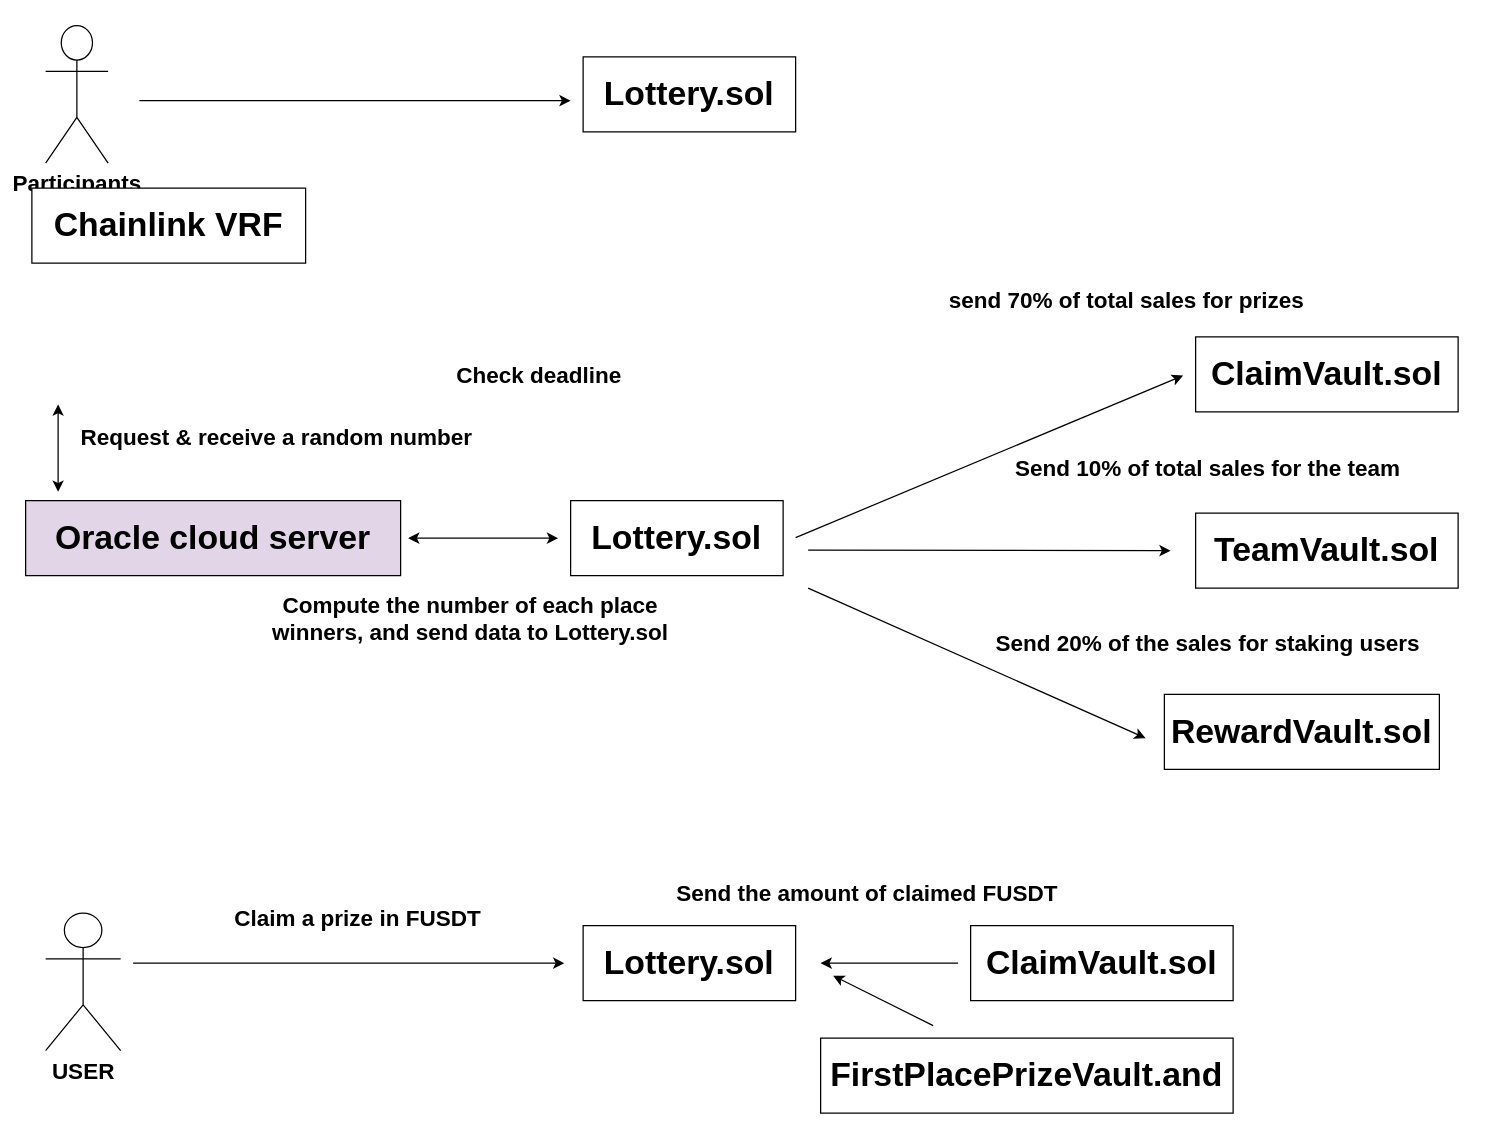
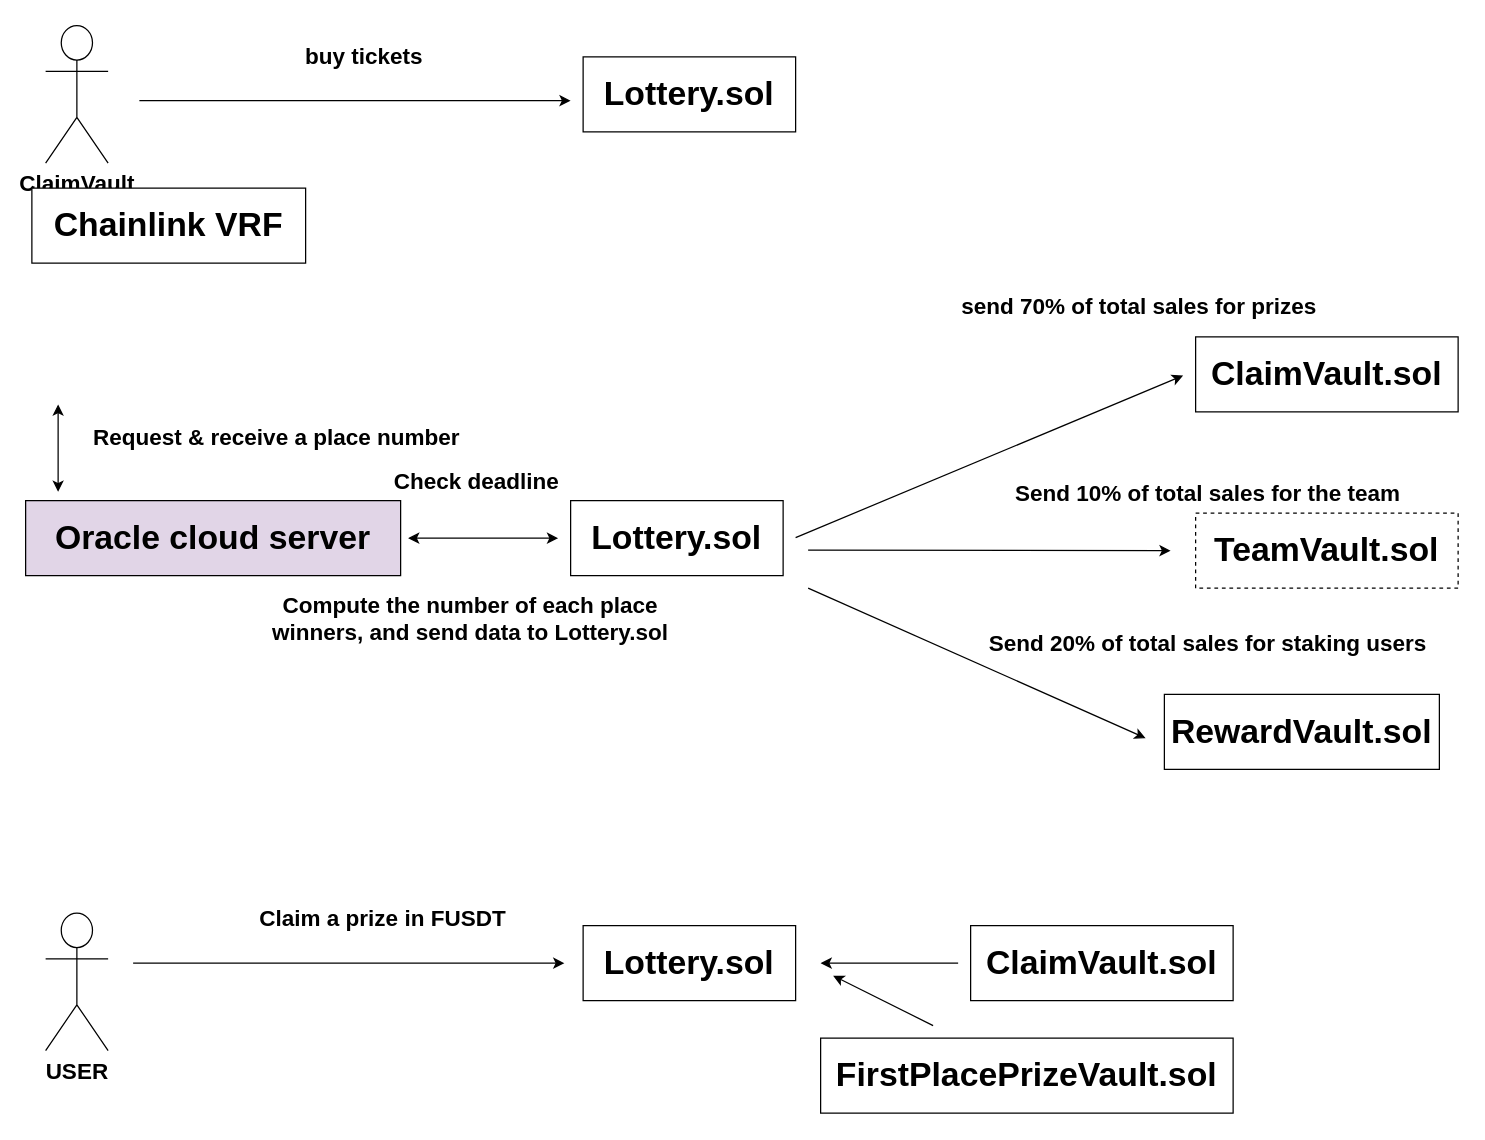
none -> (364, 57)
(78, 181) -> (78, 181)
(1133, 301) -> (1146, 307)
(539, 376) -> (477, 482)
(277, 438) -> (277, 438)
(1208, 469) -> (1208, 494)
(1327, 551) -> (1327, 551)
(1208, 644) -> (1208, 644)
(868, 894) -> none
(358, 919) -> (383, 919)
(83, 982) -> (77, 982)
(1027, 1076) -> (1027, 1076)
